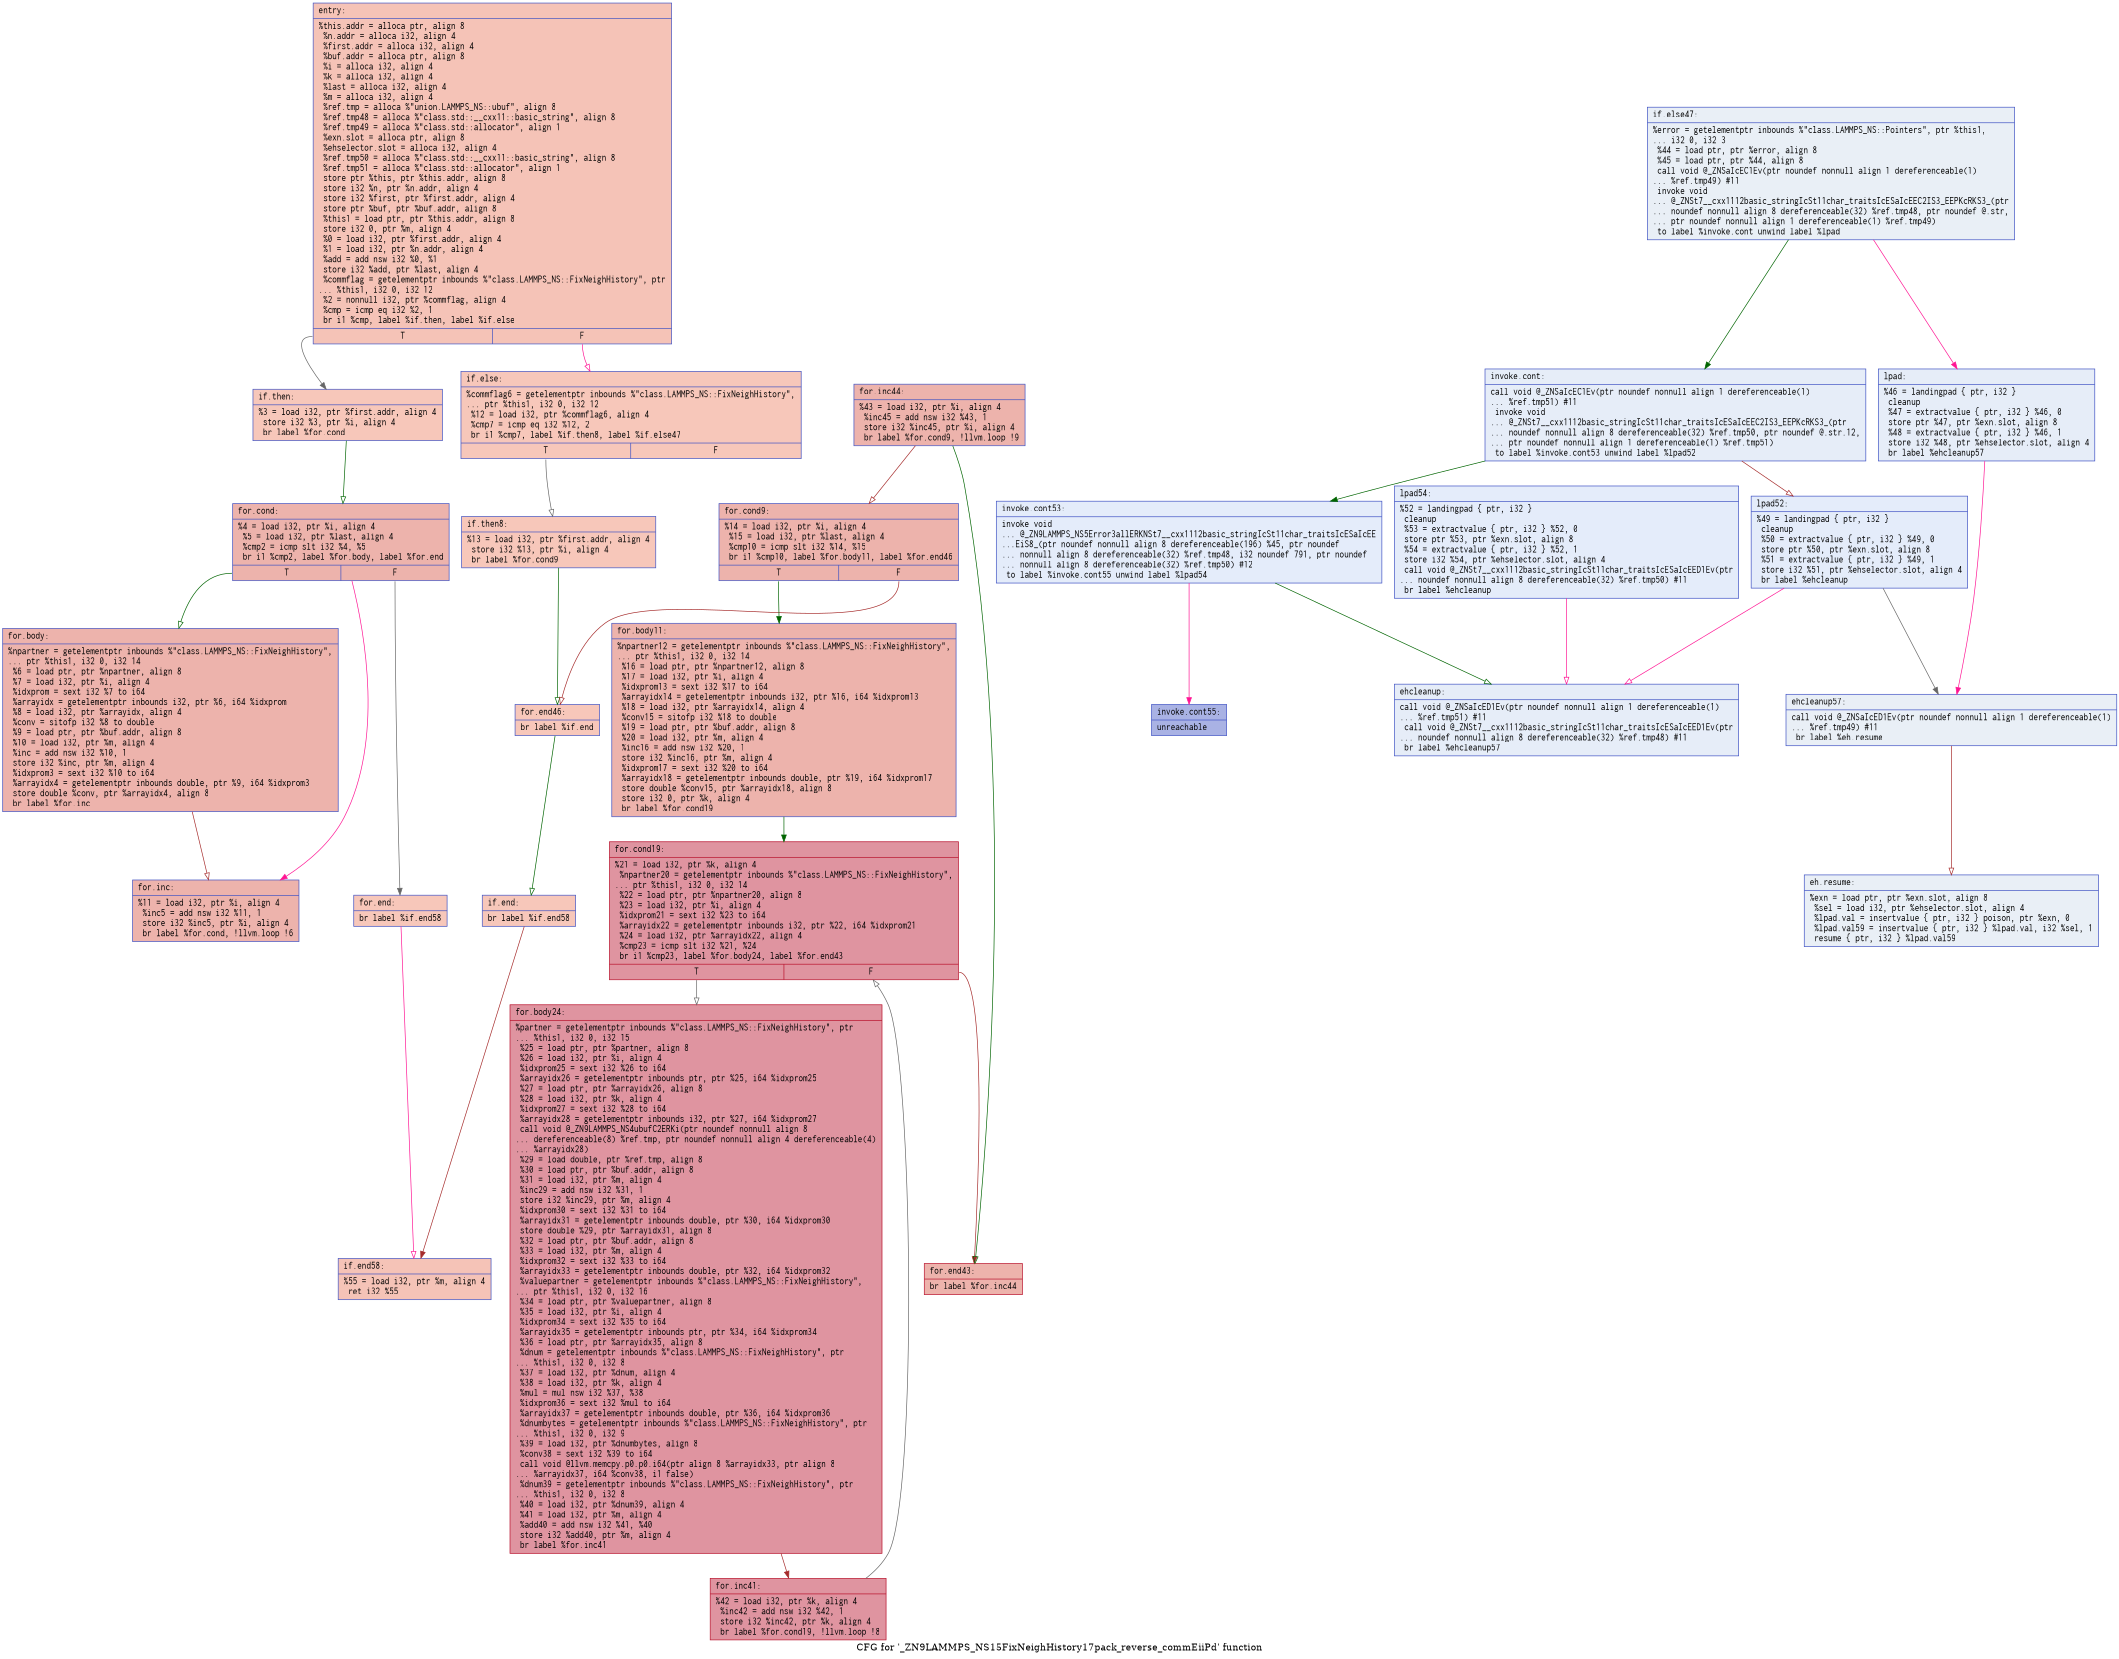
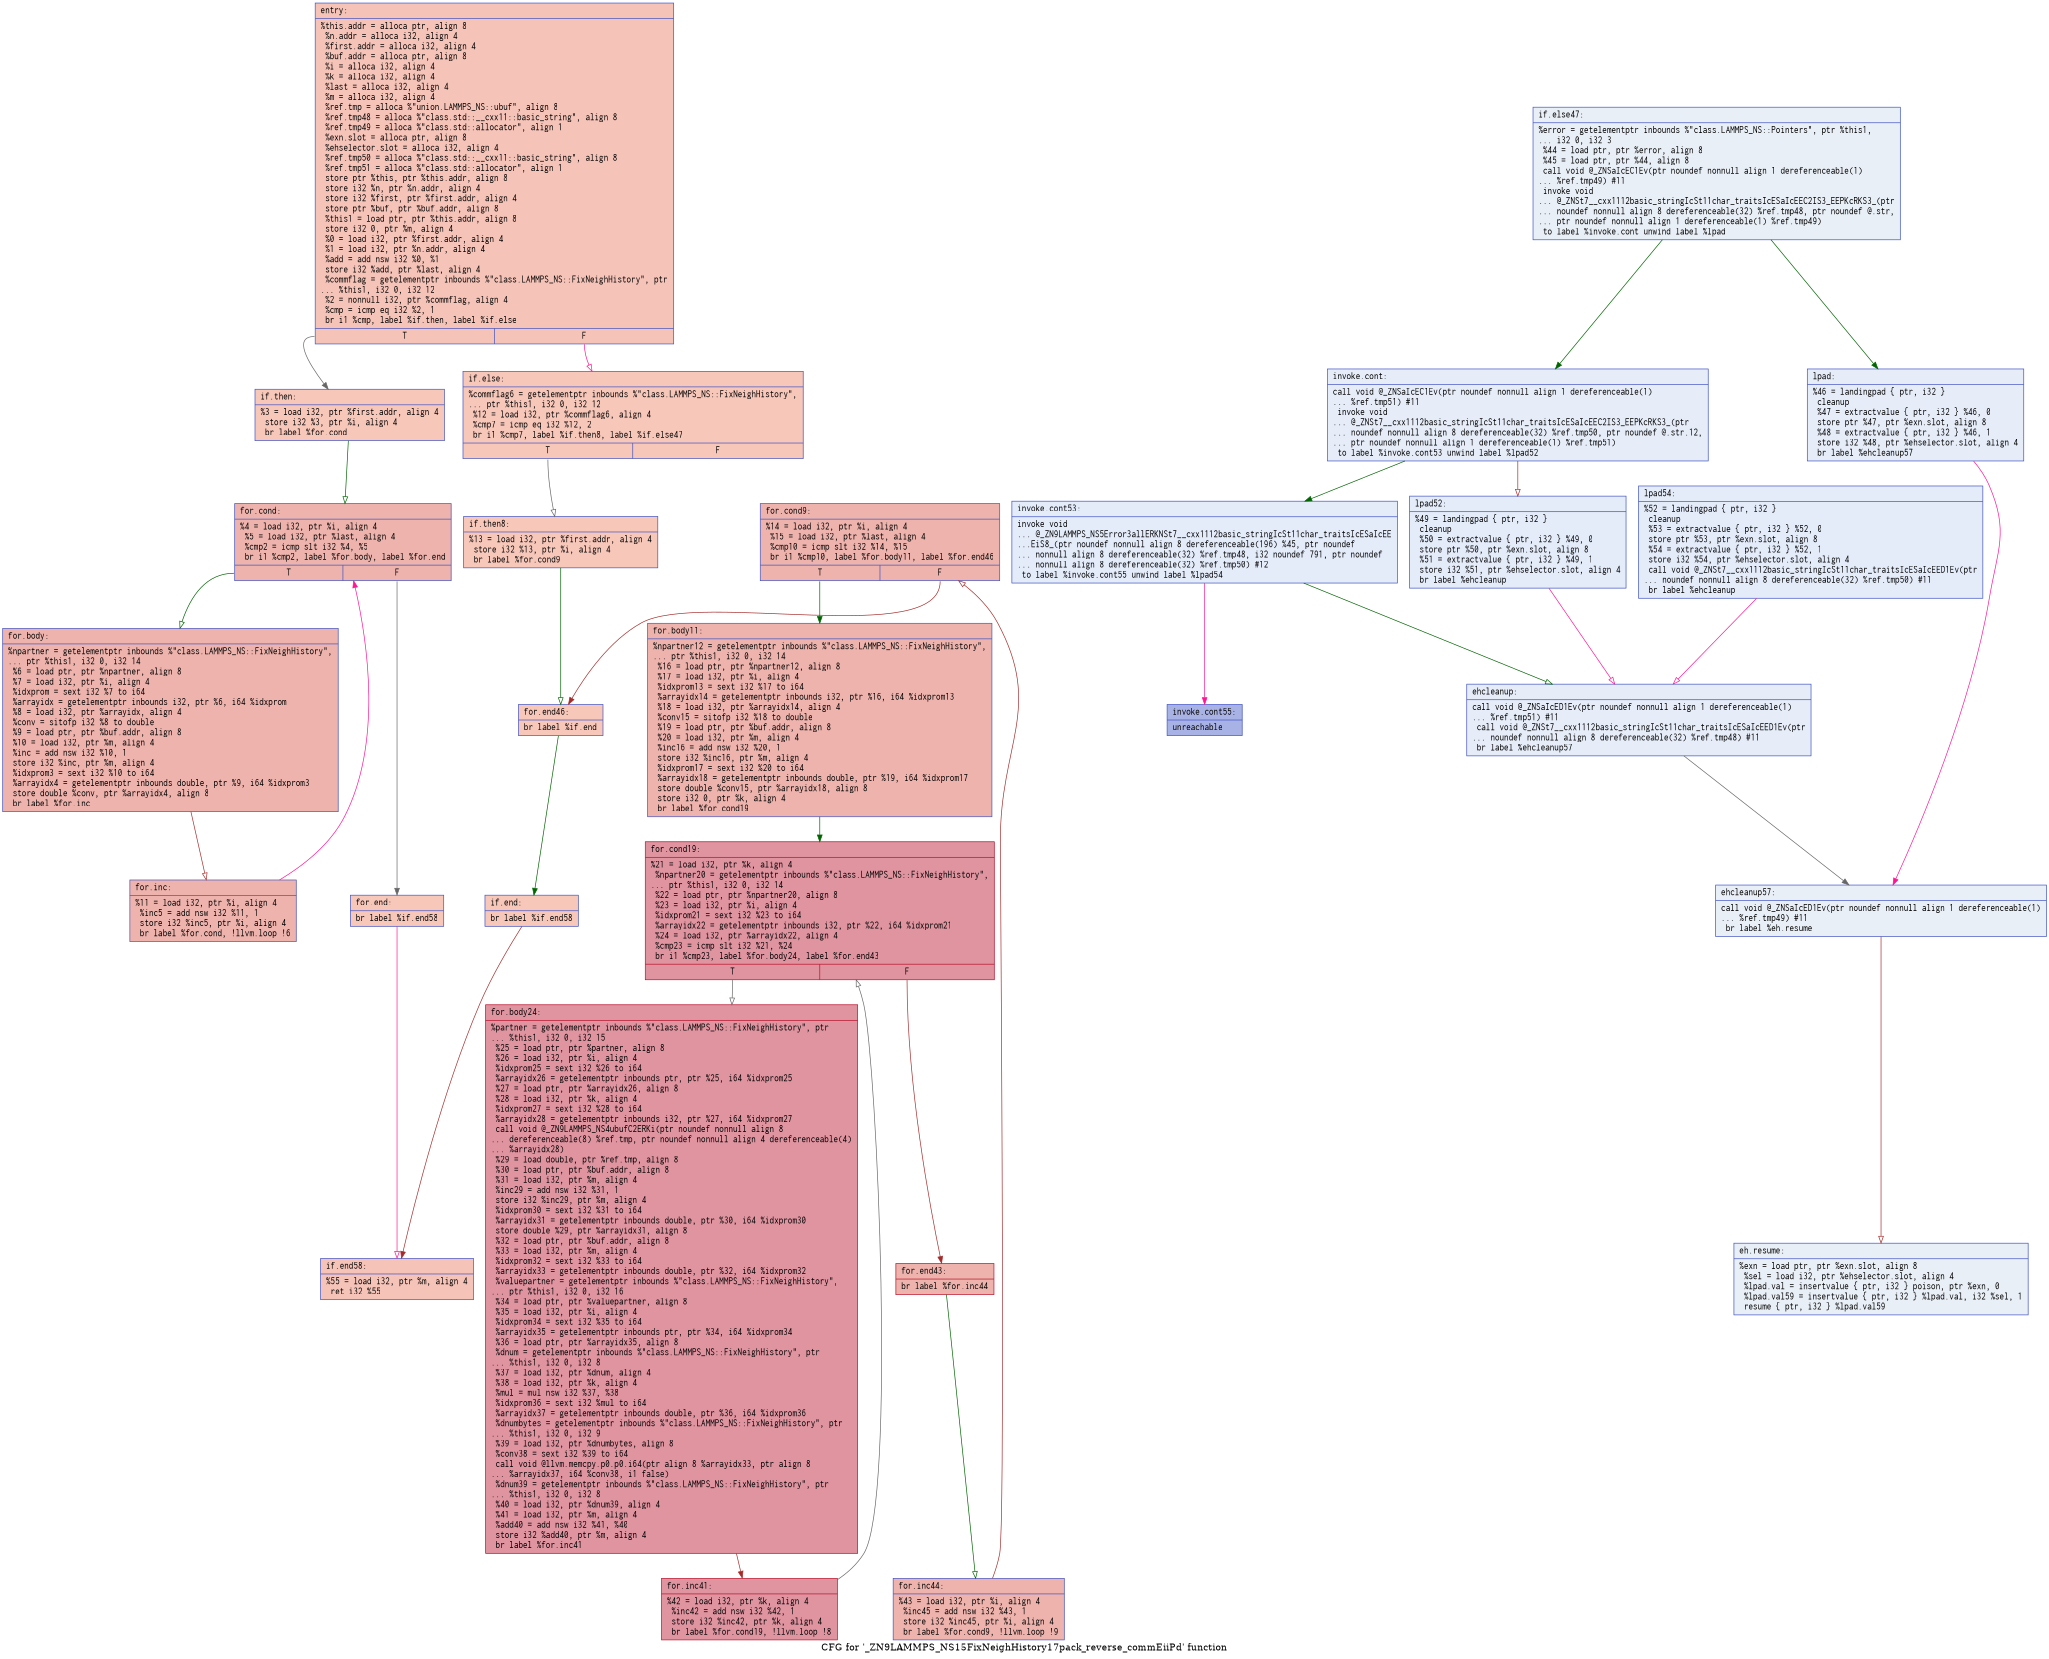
(1913, 301) -> (1822, 302)
(714, 610) -> (745, 613)
(1909, 638) -> (1764, 818)
(365, 742) -> (365, 749)
(544, 812) -> (547, 812)
(994, 850) -> (961, 1433)
